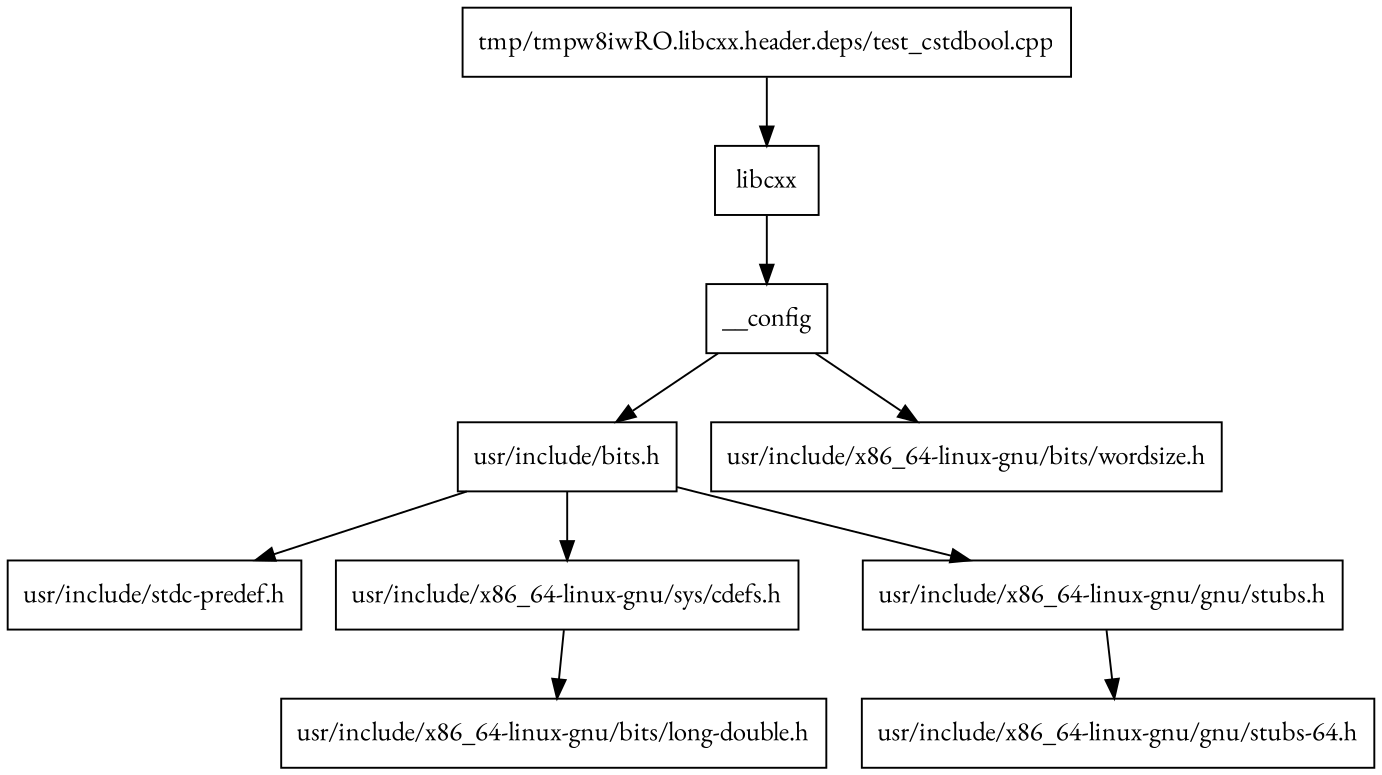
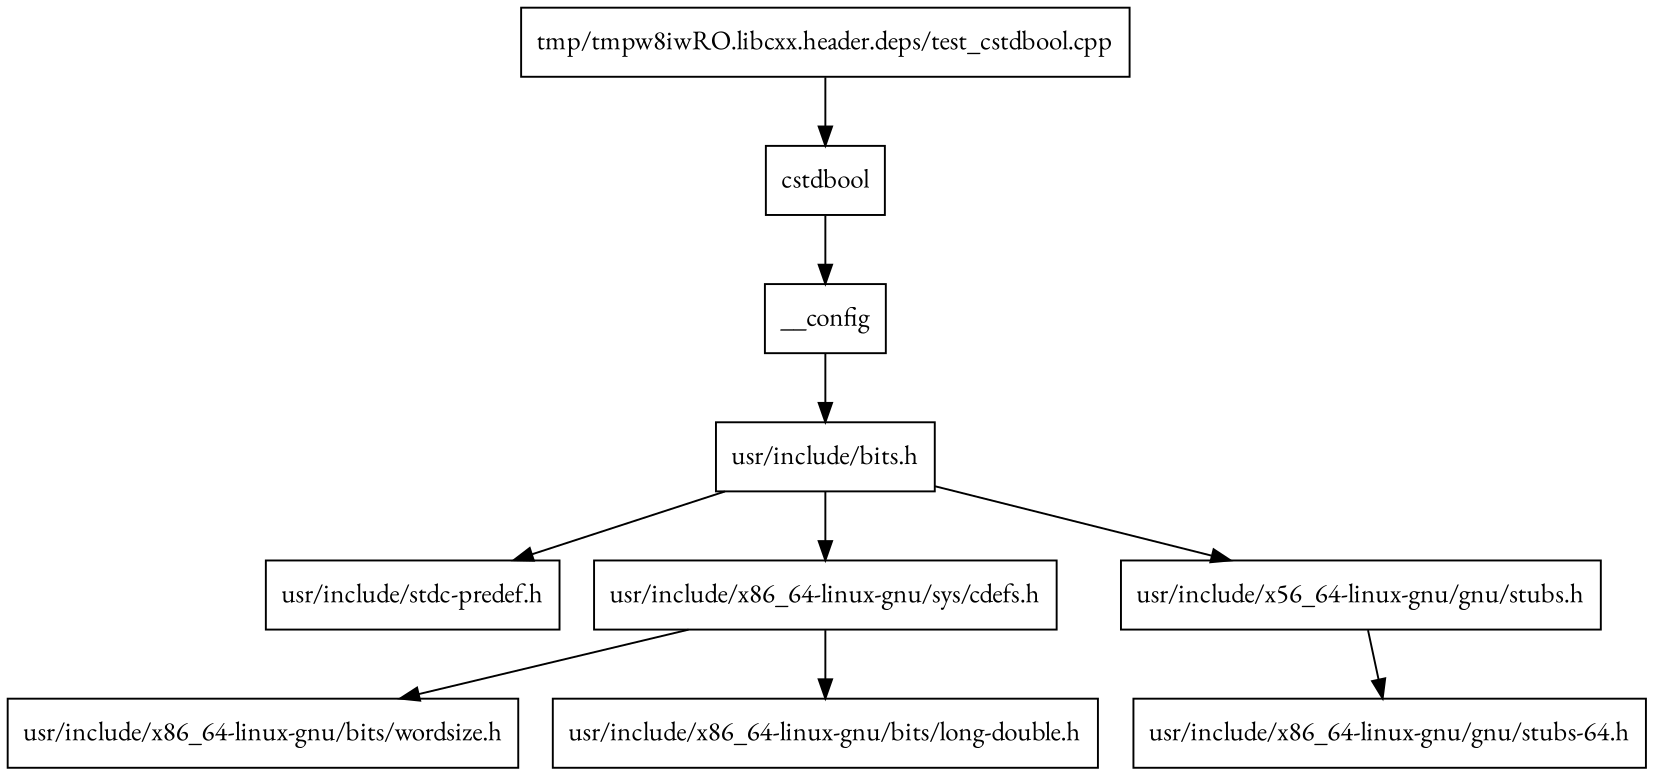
(767, 180) -> (825, 180)
(858, 382) -> (554, 662)
(1103, 595) -> (1361, 595)
